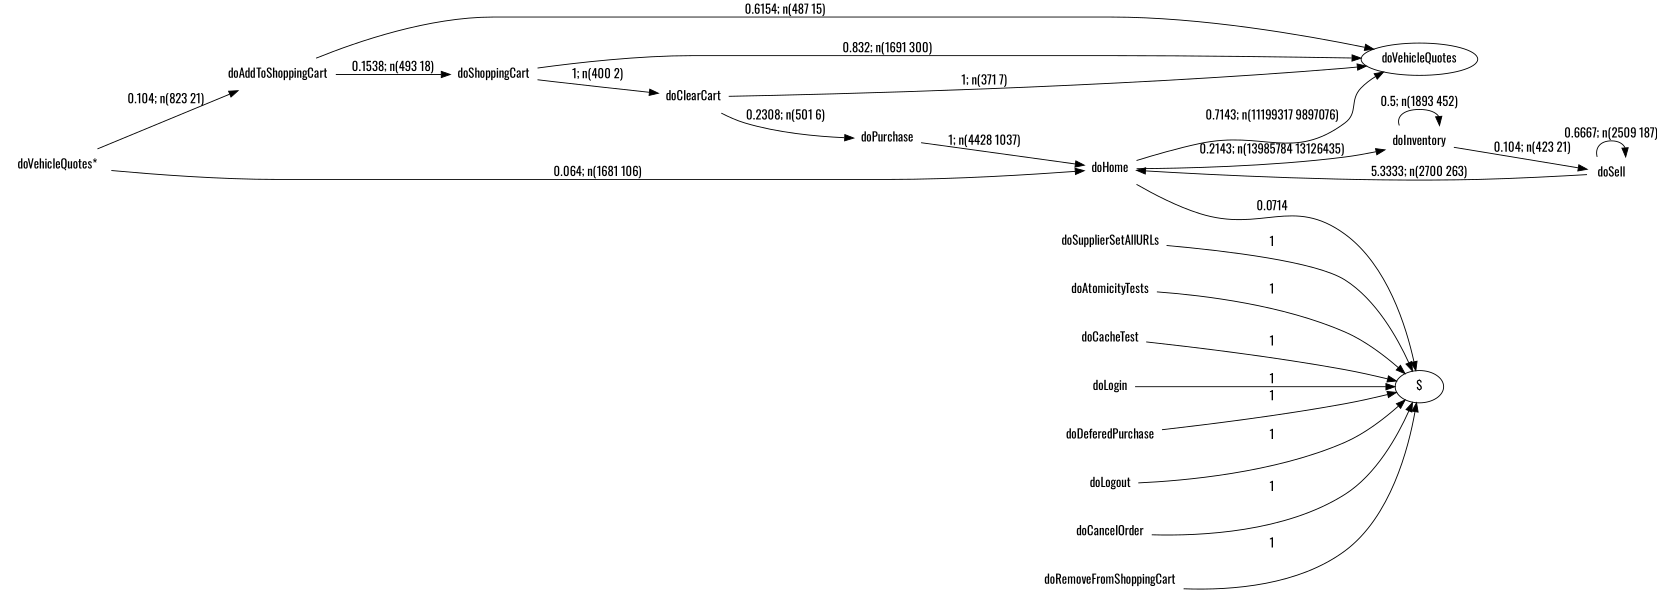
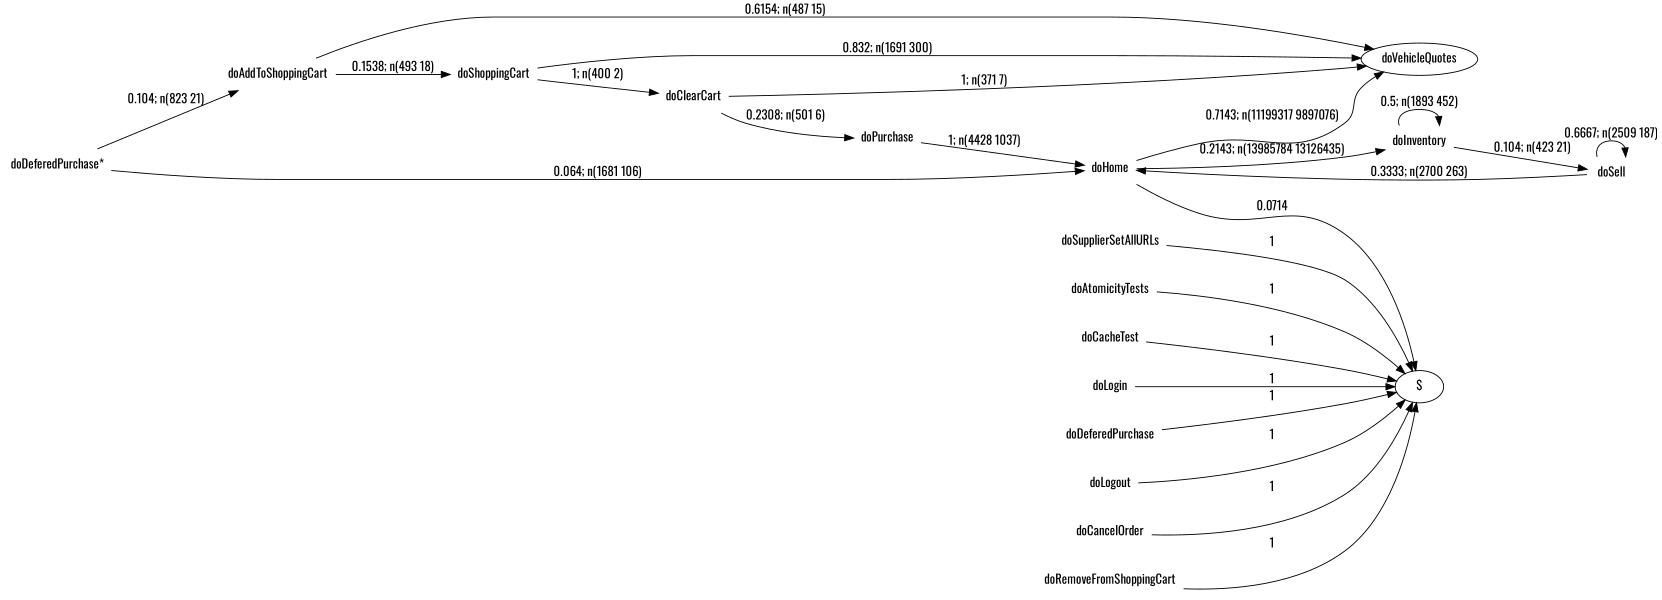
(57, 165) -> (57, 165)
(1419, 173) -> (1419, 173)
